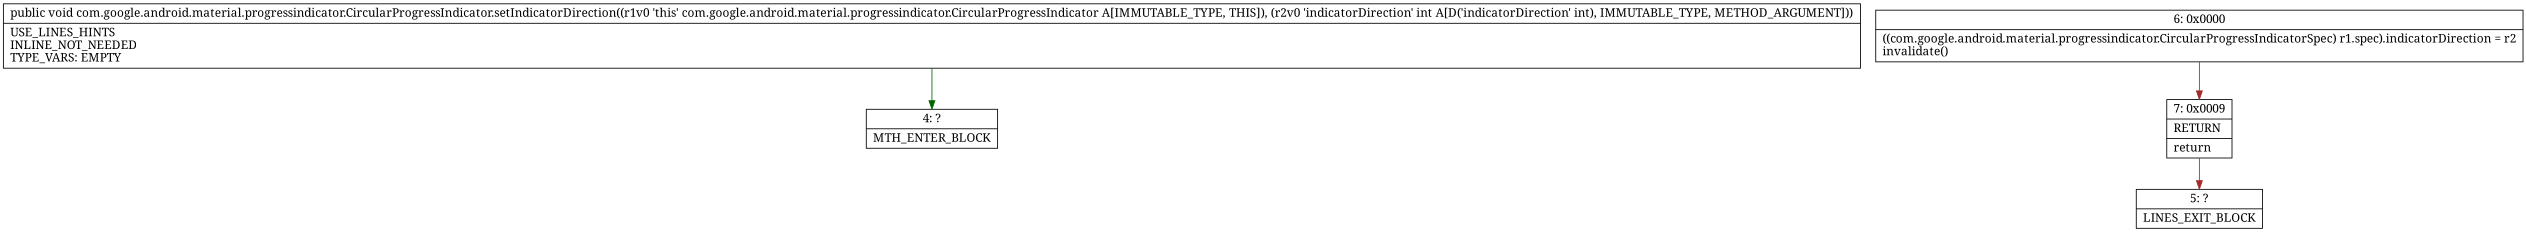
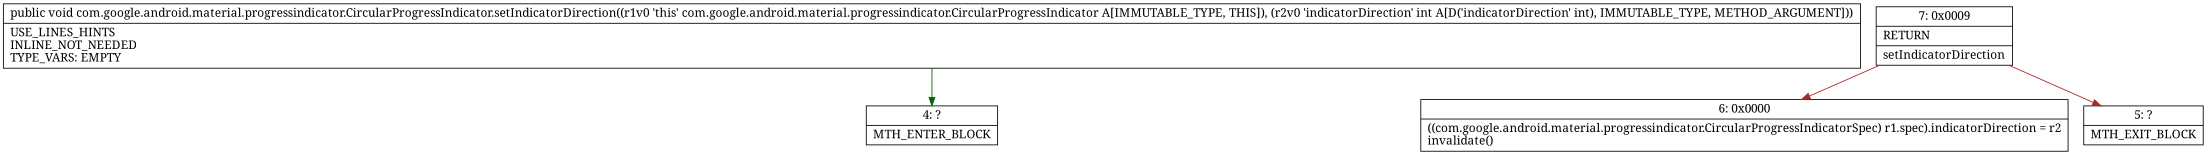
(2199, 76) -> (1844, 81)
(2193, 148) -> (1944, 55)
(2199, 218) -> (2143, 135)
